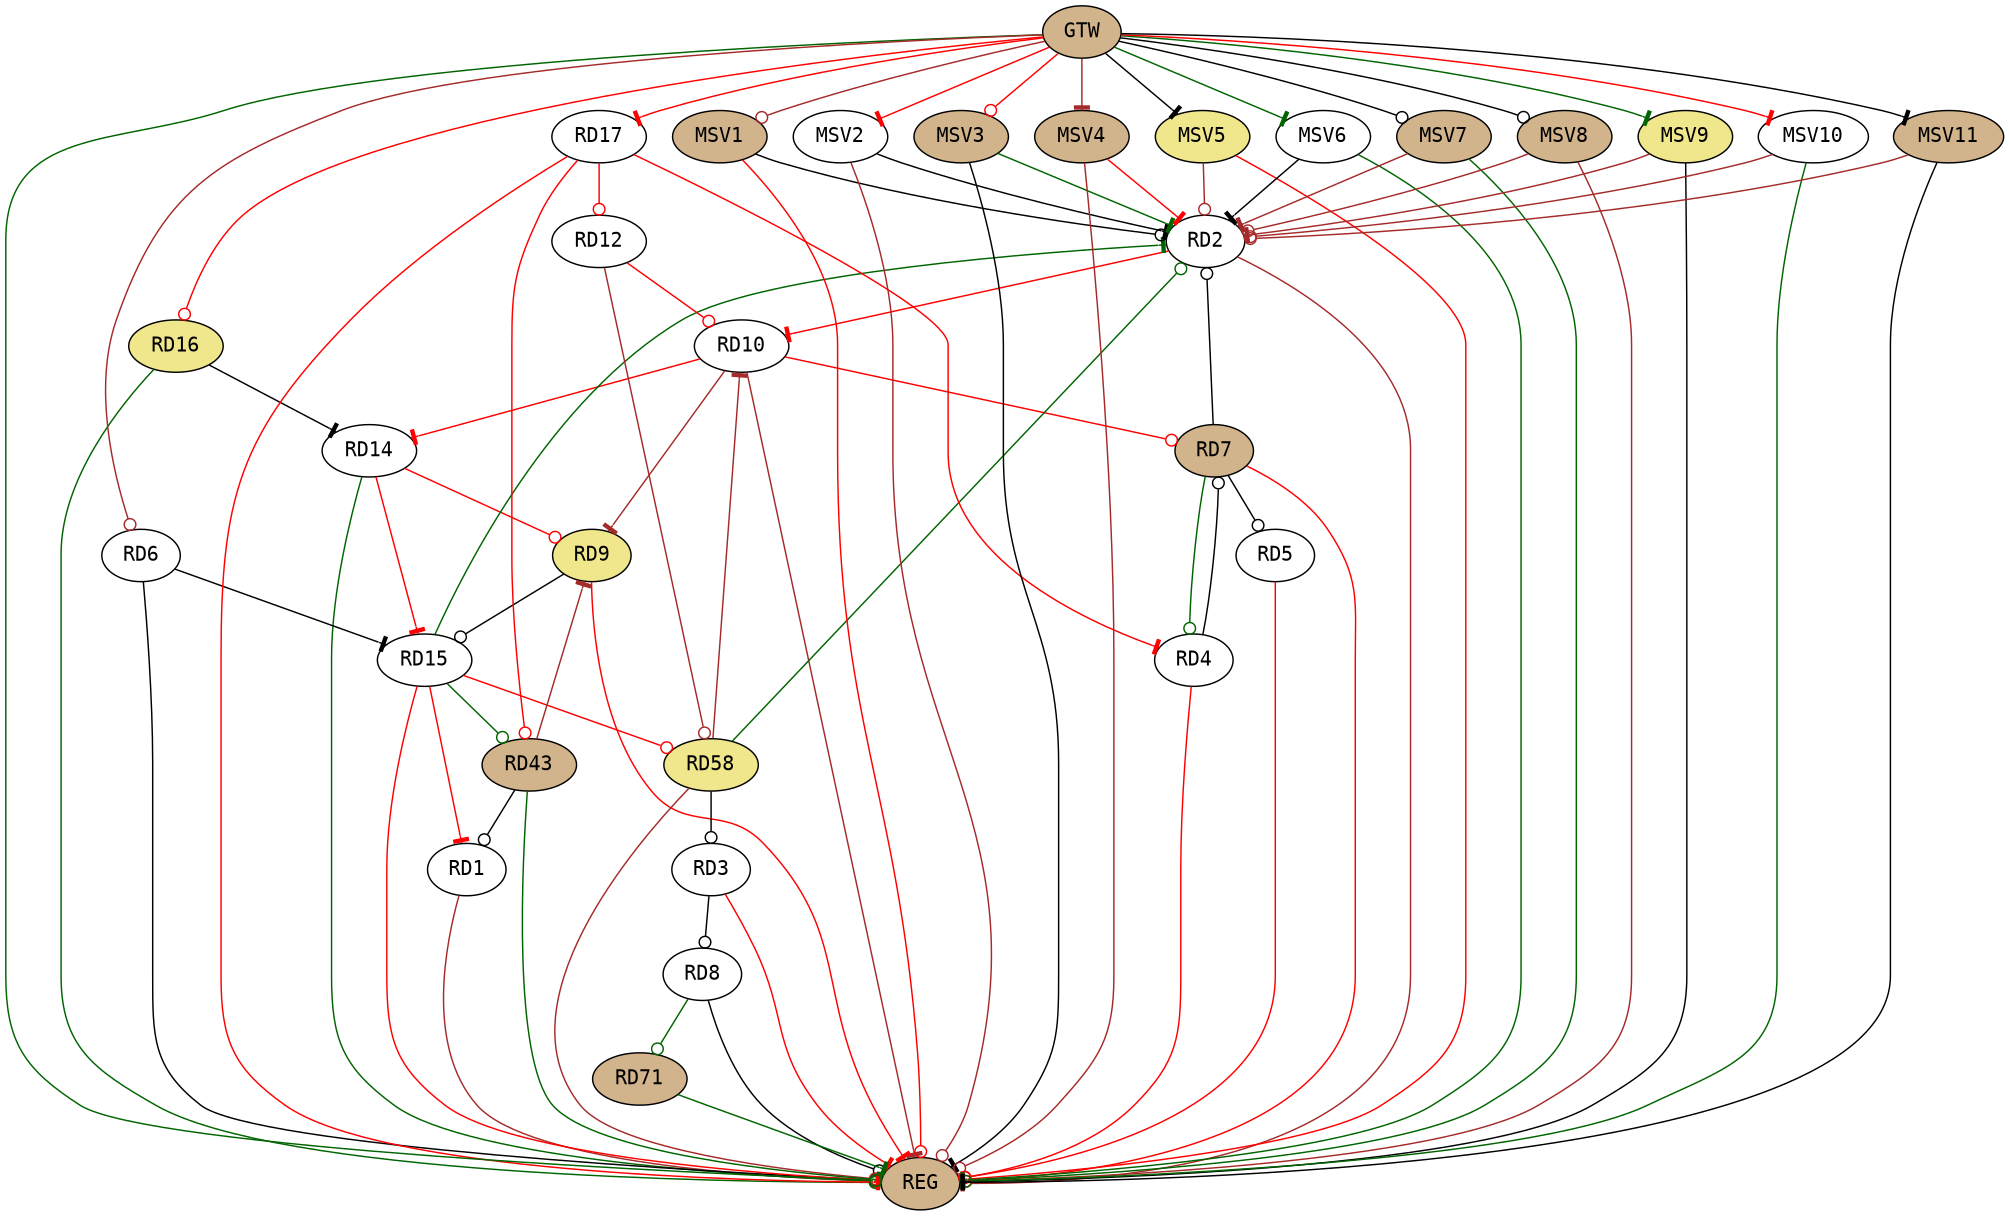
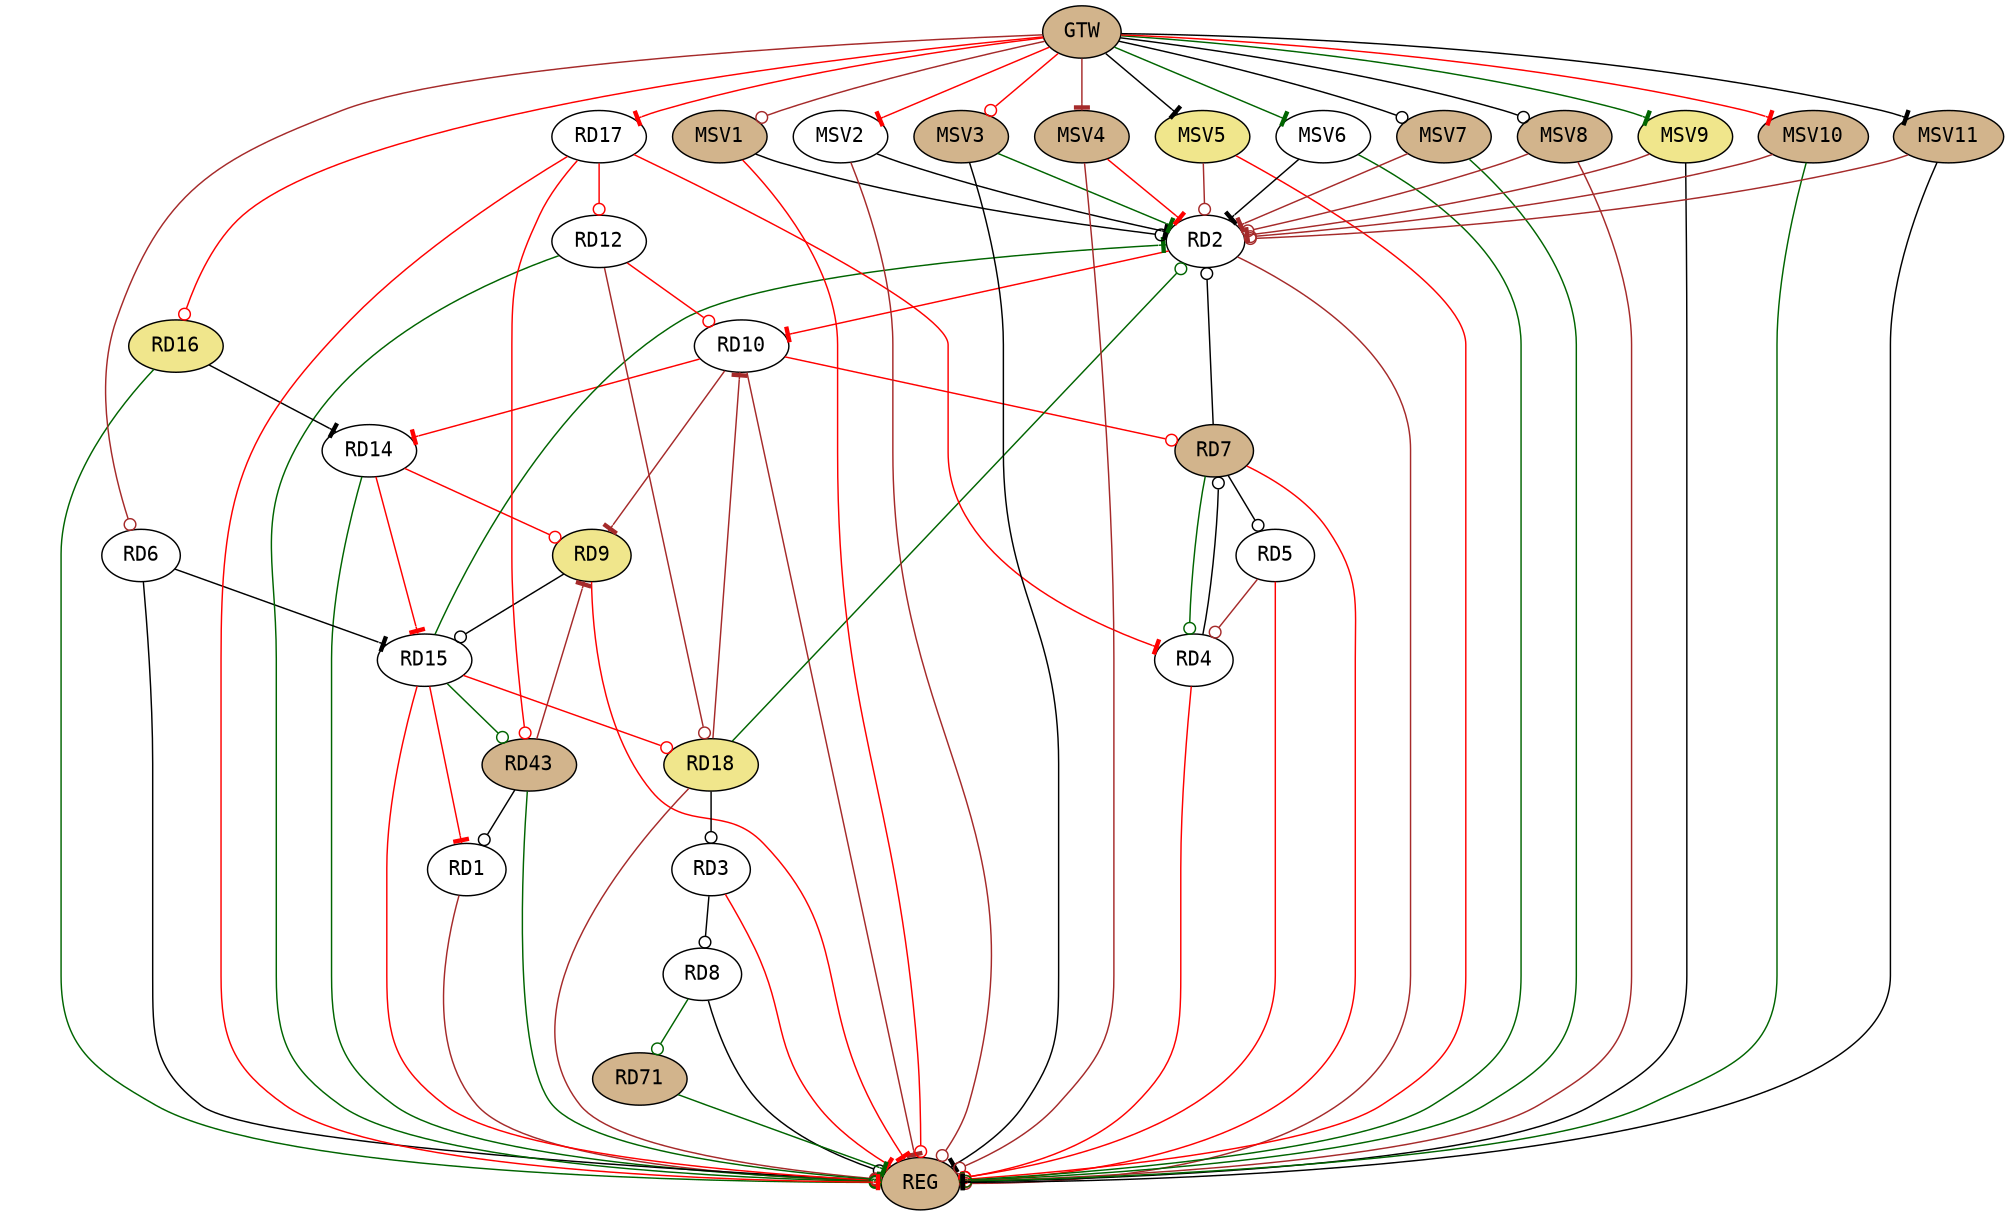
(1813, 137) -> (1813, 137)
(6, 533) -> (276, 888)
none -> (1238, 603)
(711, 765) -> (711, 765)
(1411, 843) -> (1411, 843)
